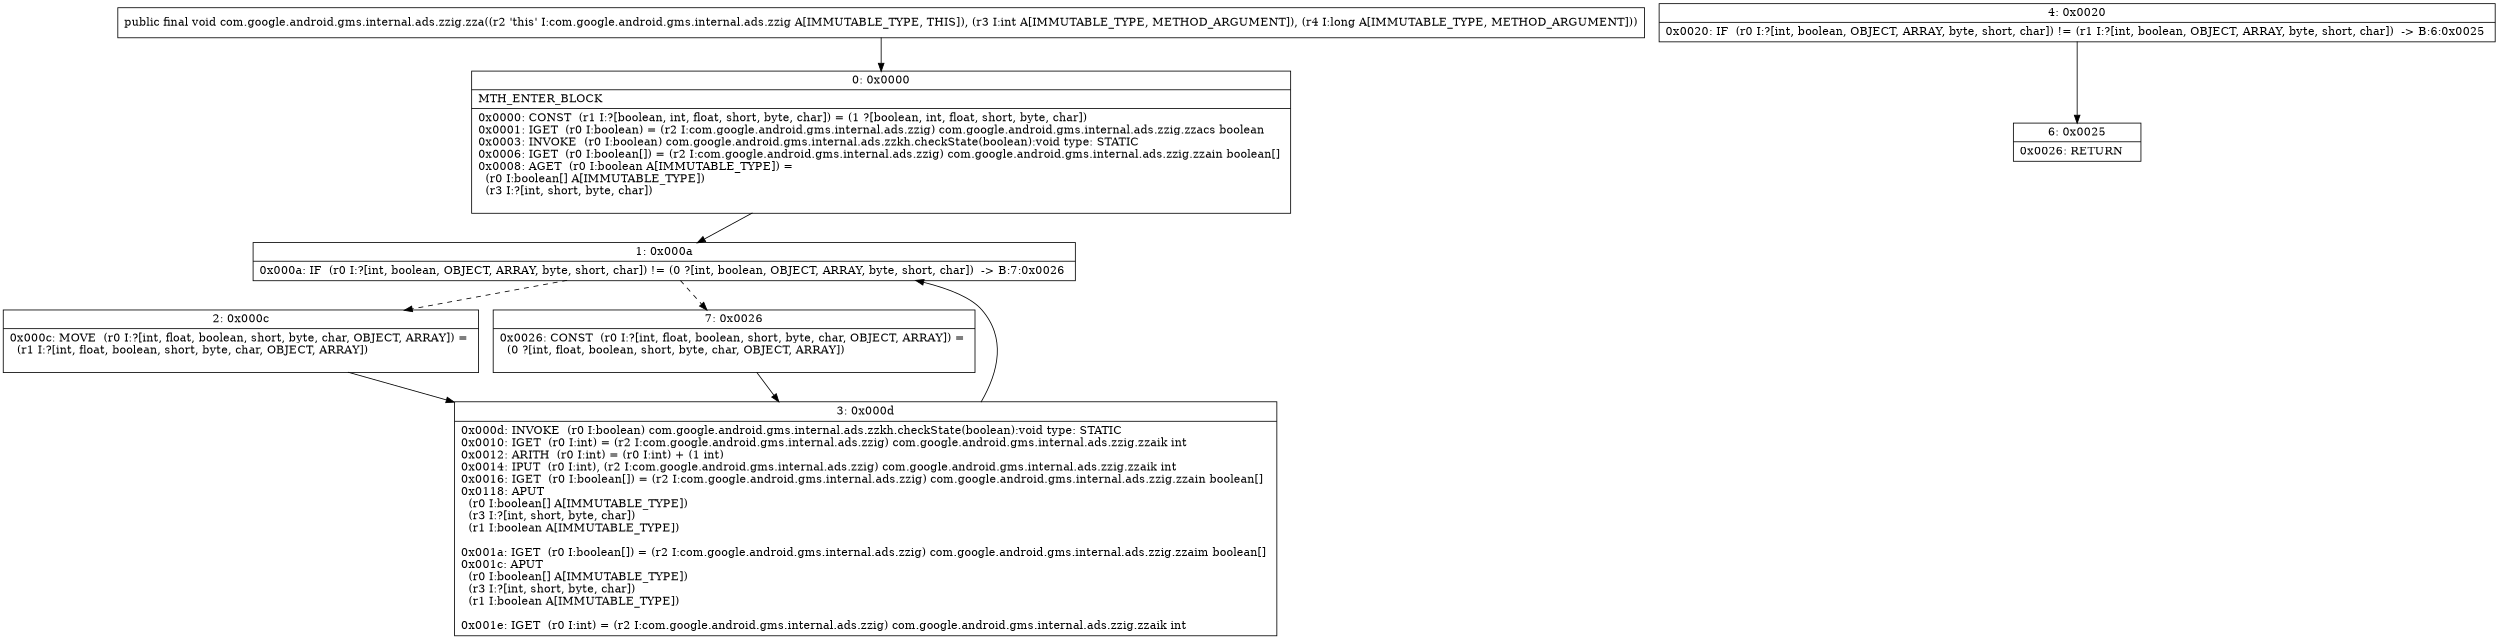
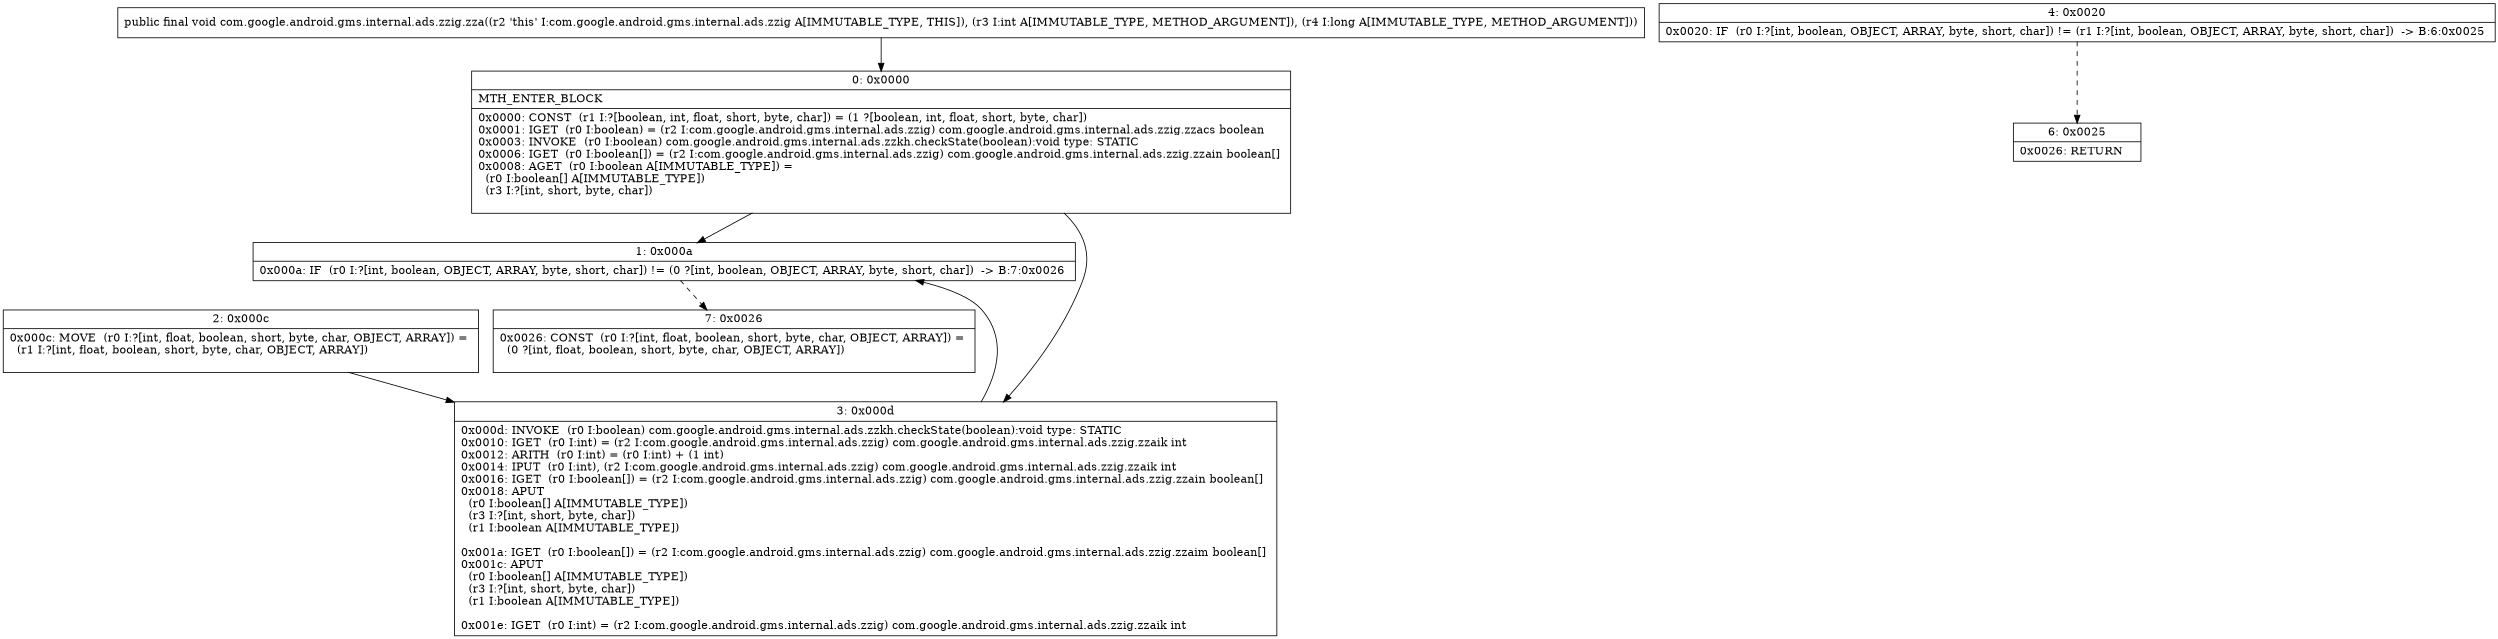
(2077, 78) -> (2077, 78)
(490, 295) -> none
(765, 384) -> (1070, 309)
(507, 492) -> (507, 492)
